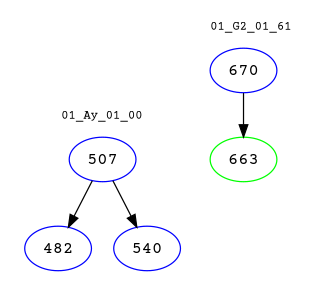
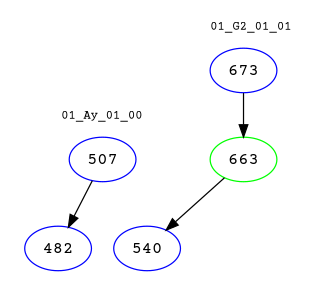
(252, 27) -> (252, 27)
(244, 70) -> (244, 70)
(122, 198) -> (200, 200)
